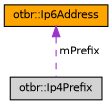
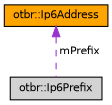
(56, 88) -> (56, 88)
